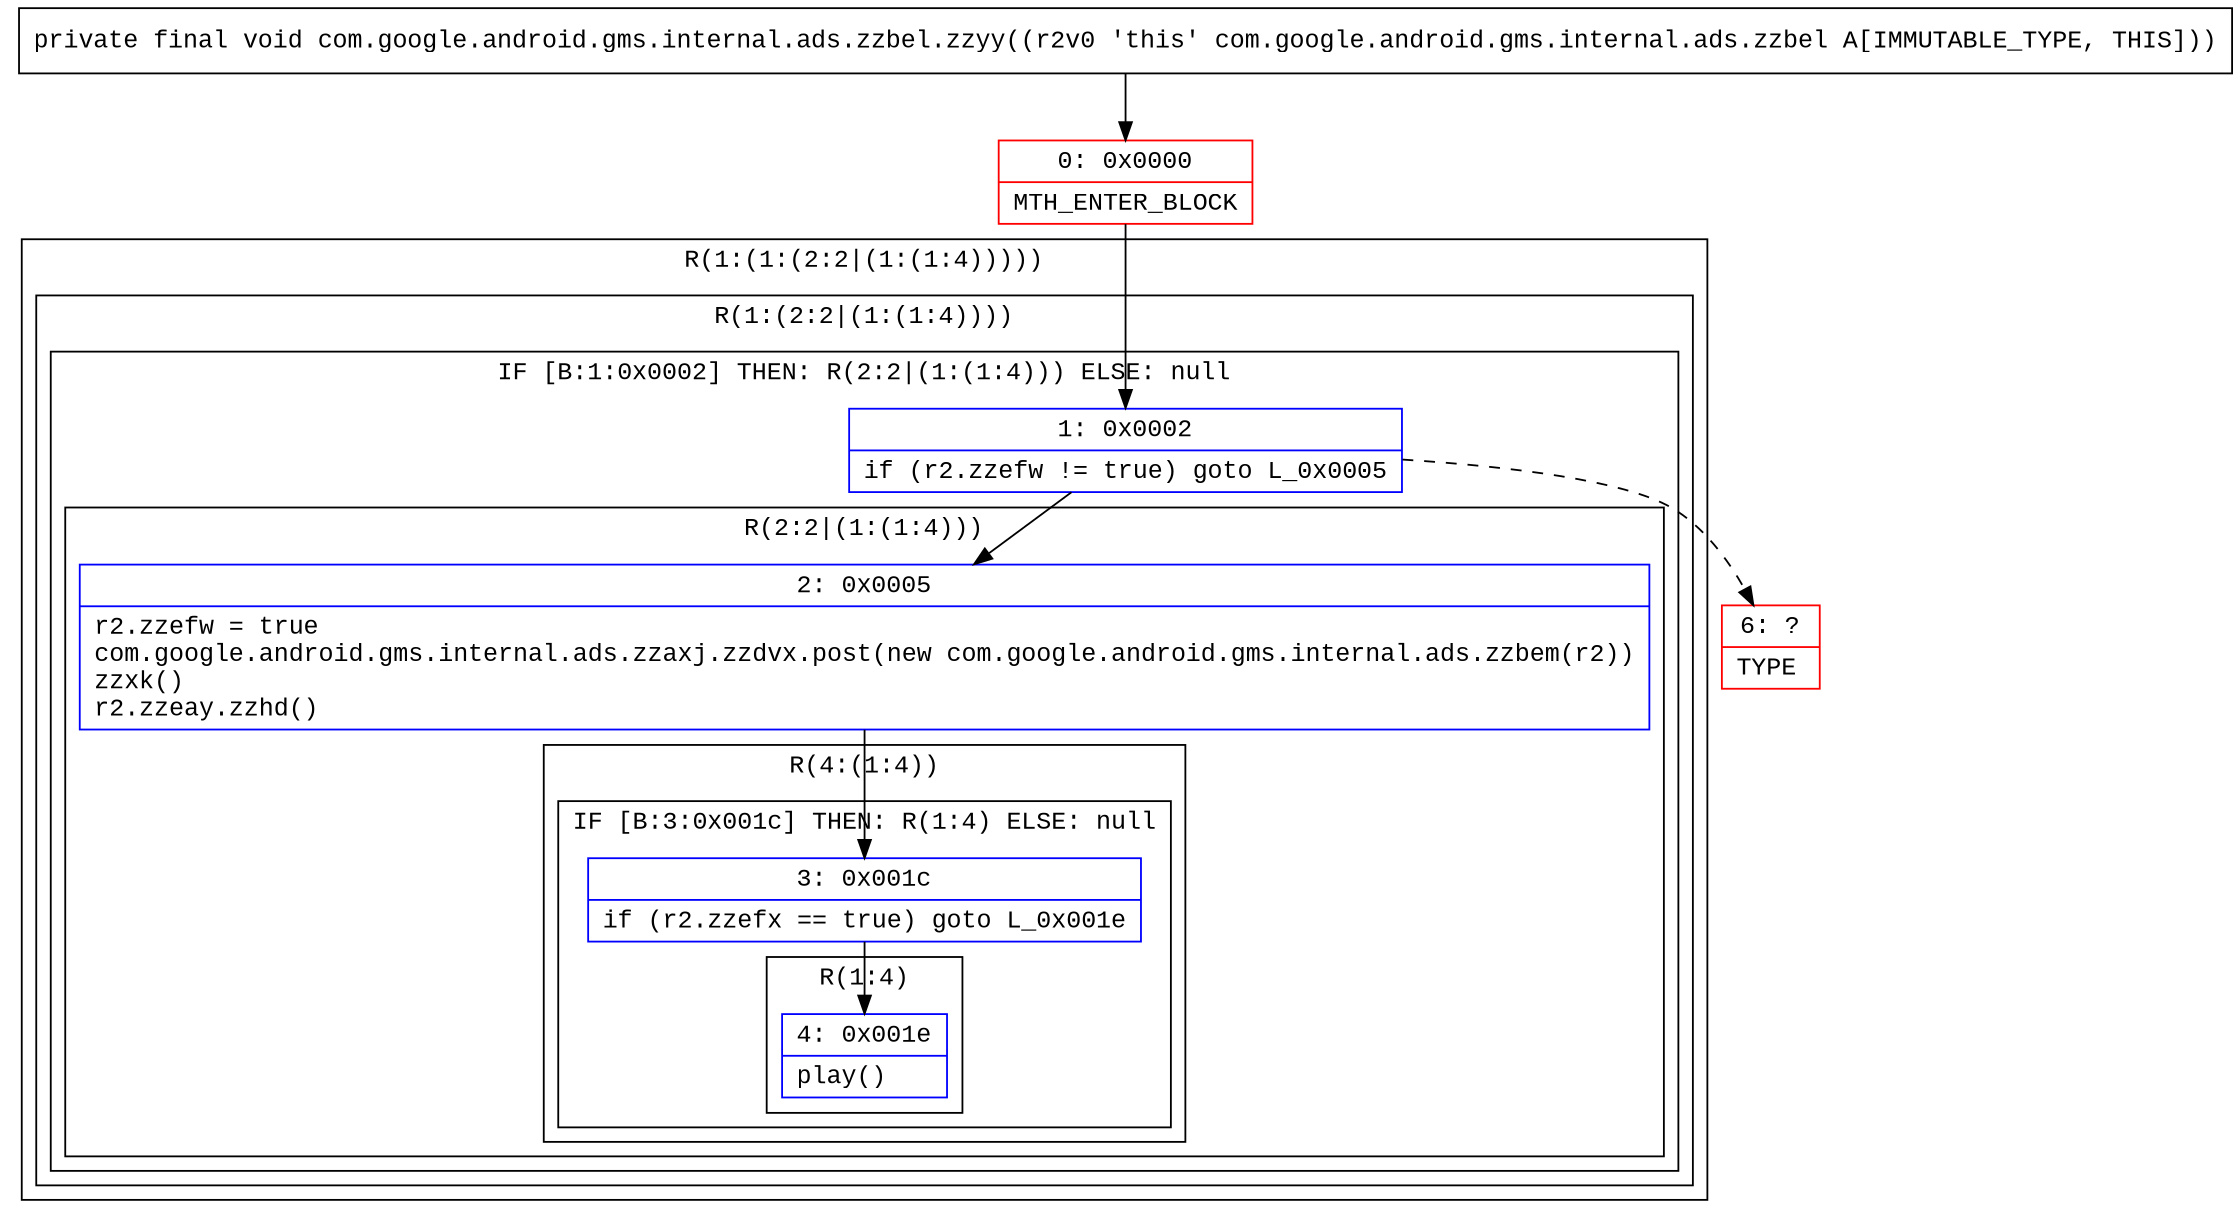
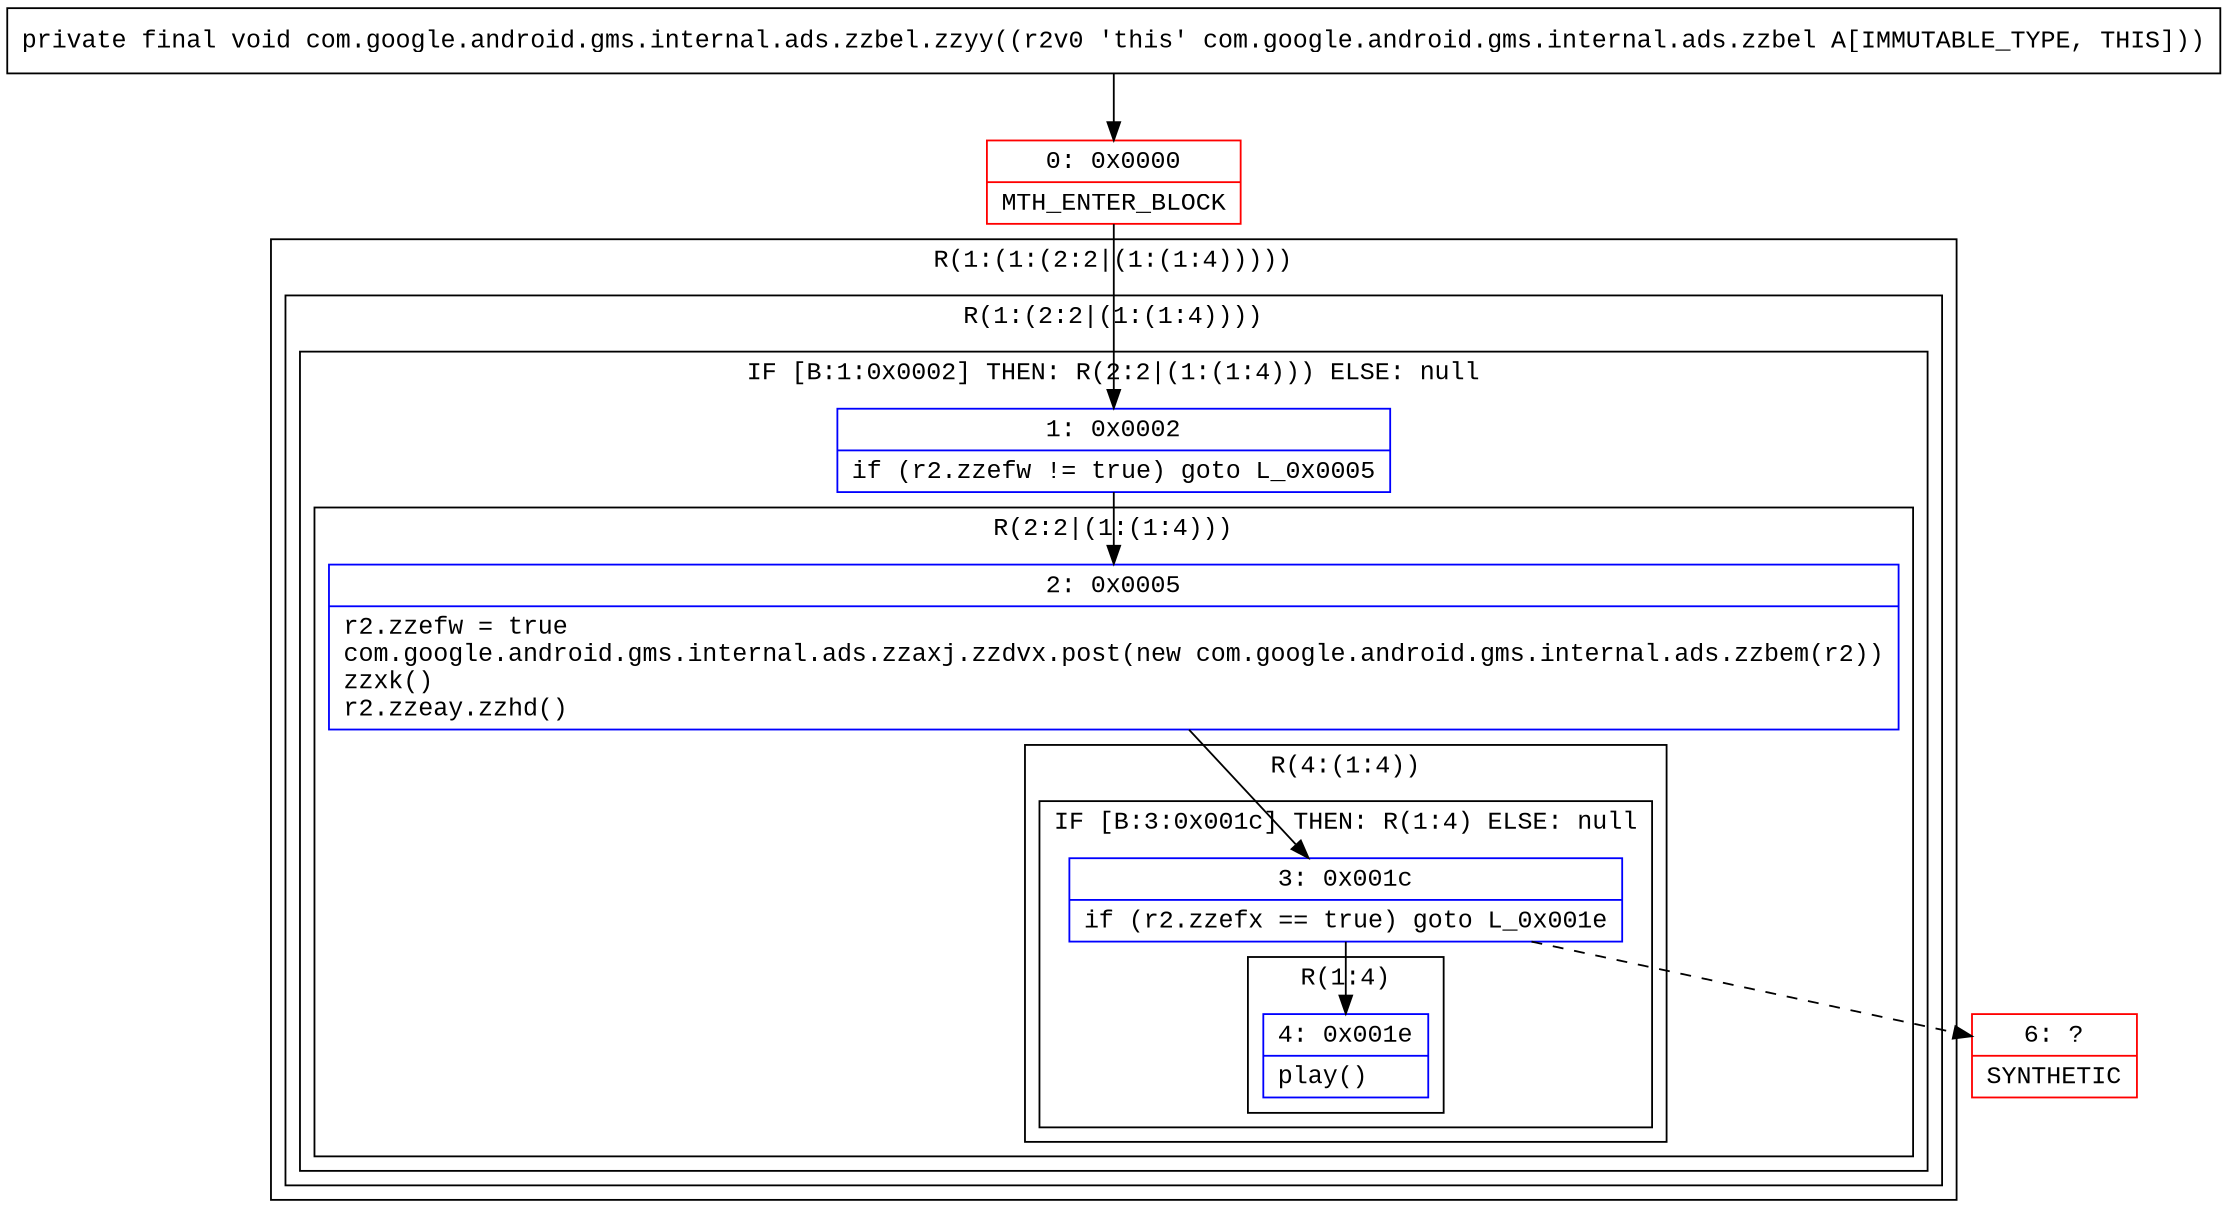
(1594, 482) -> (1743, 987)
(1767, 667) -> (2054, 1076)
